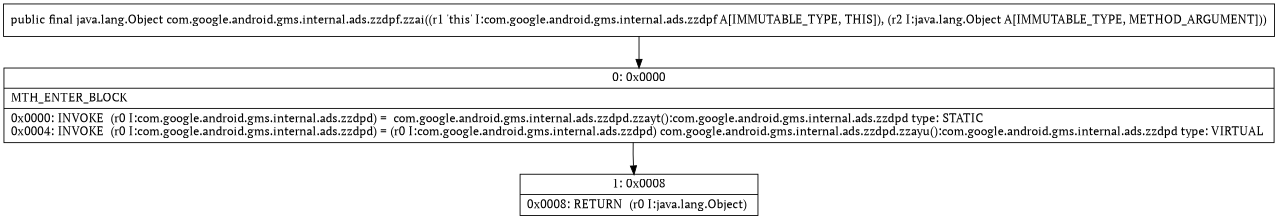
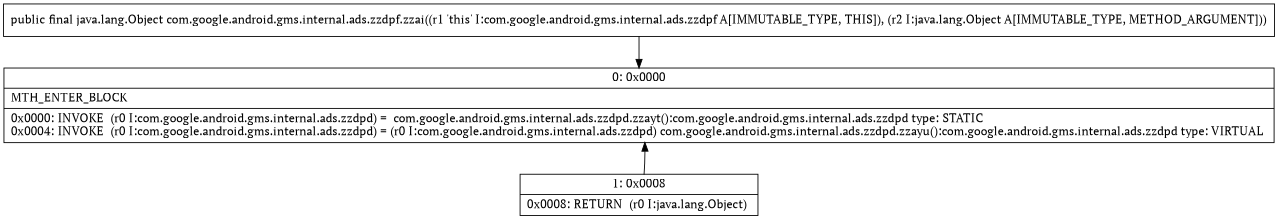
(633, 154) -> (645, 163)
